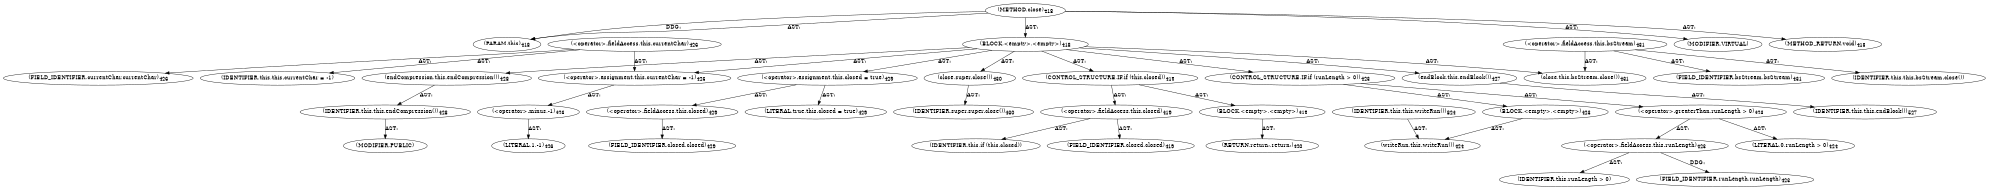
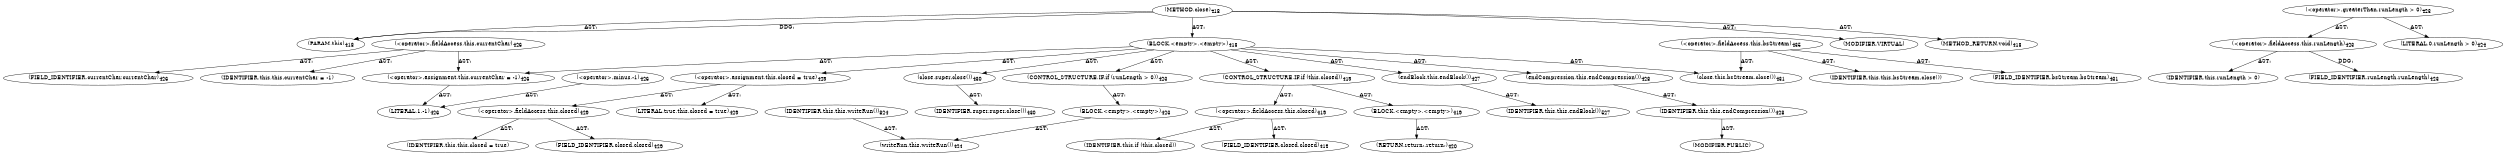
(1640, 44) -> (1796, 44)
(583, 95) -> (438, 94)
(1500, 95) -> none
none -> (458, 146)
